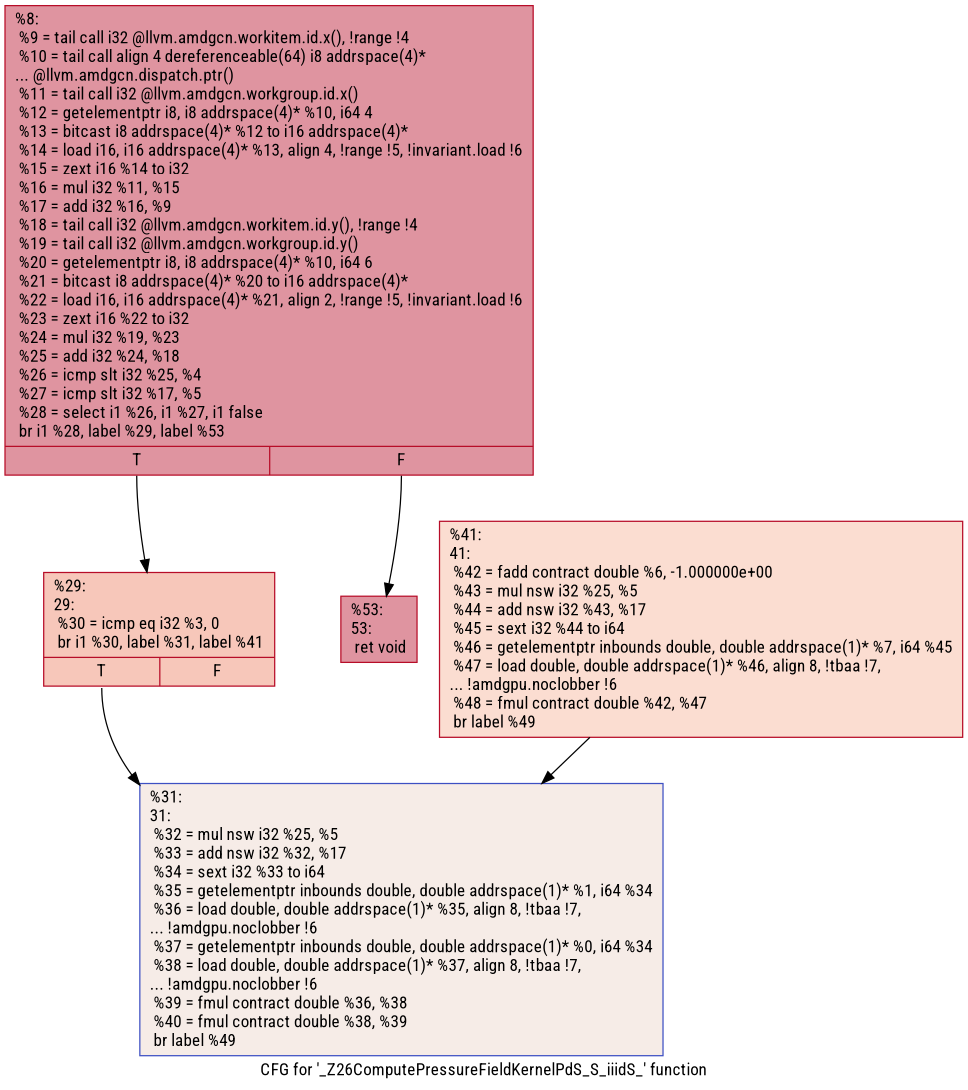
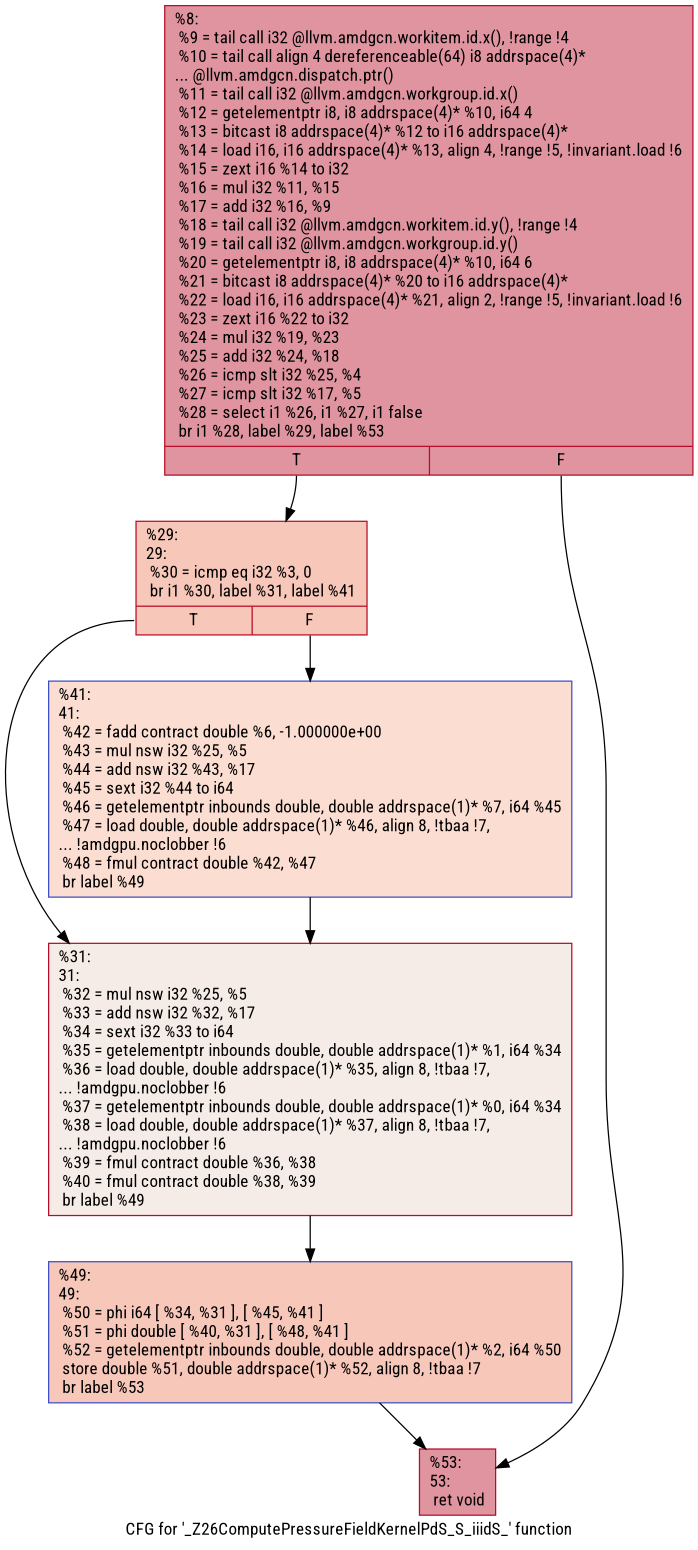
(701, 629) -> (310, 789)
none -> (310, 652)
(401, 920) -> (310, 1079)
none -> (310, 1332)
